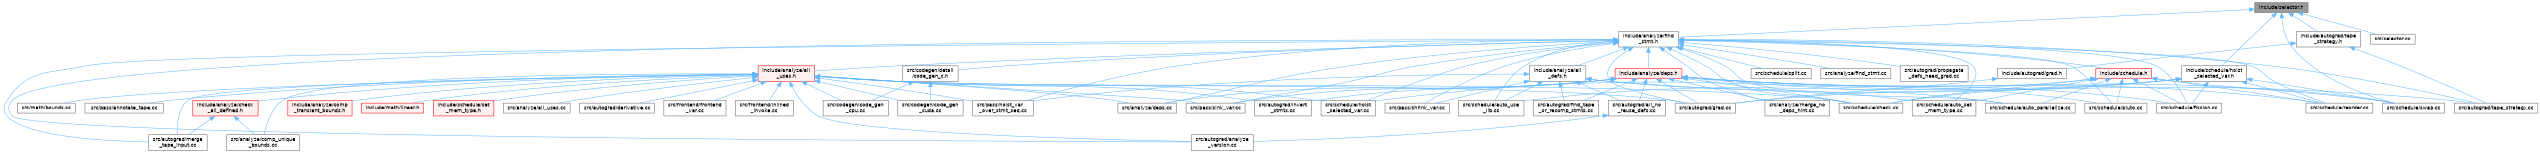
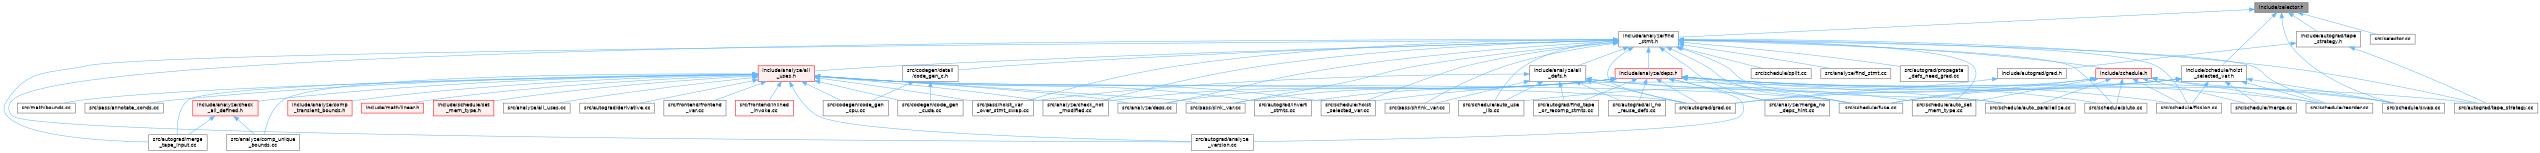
none -> (1638, 92)
(124, 108) -> (124, 108)
(764, 108) -> (764, 108)
(1003, 108) -> (1003, 108)
none -> (1076, 108)
(1871, 108) -> (1871, 108)
none -> (2264, 108)
(1429, 133) -> (1541, 134)
